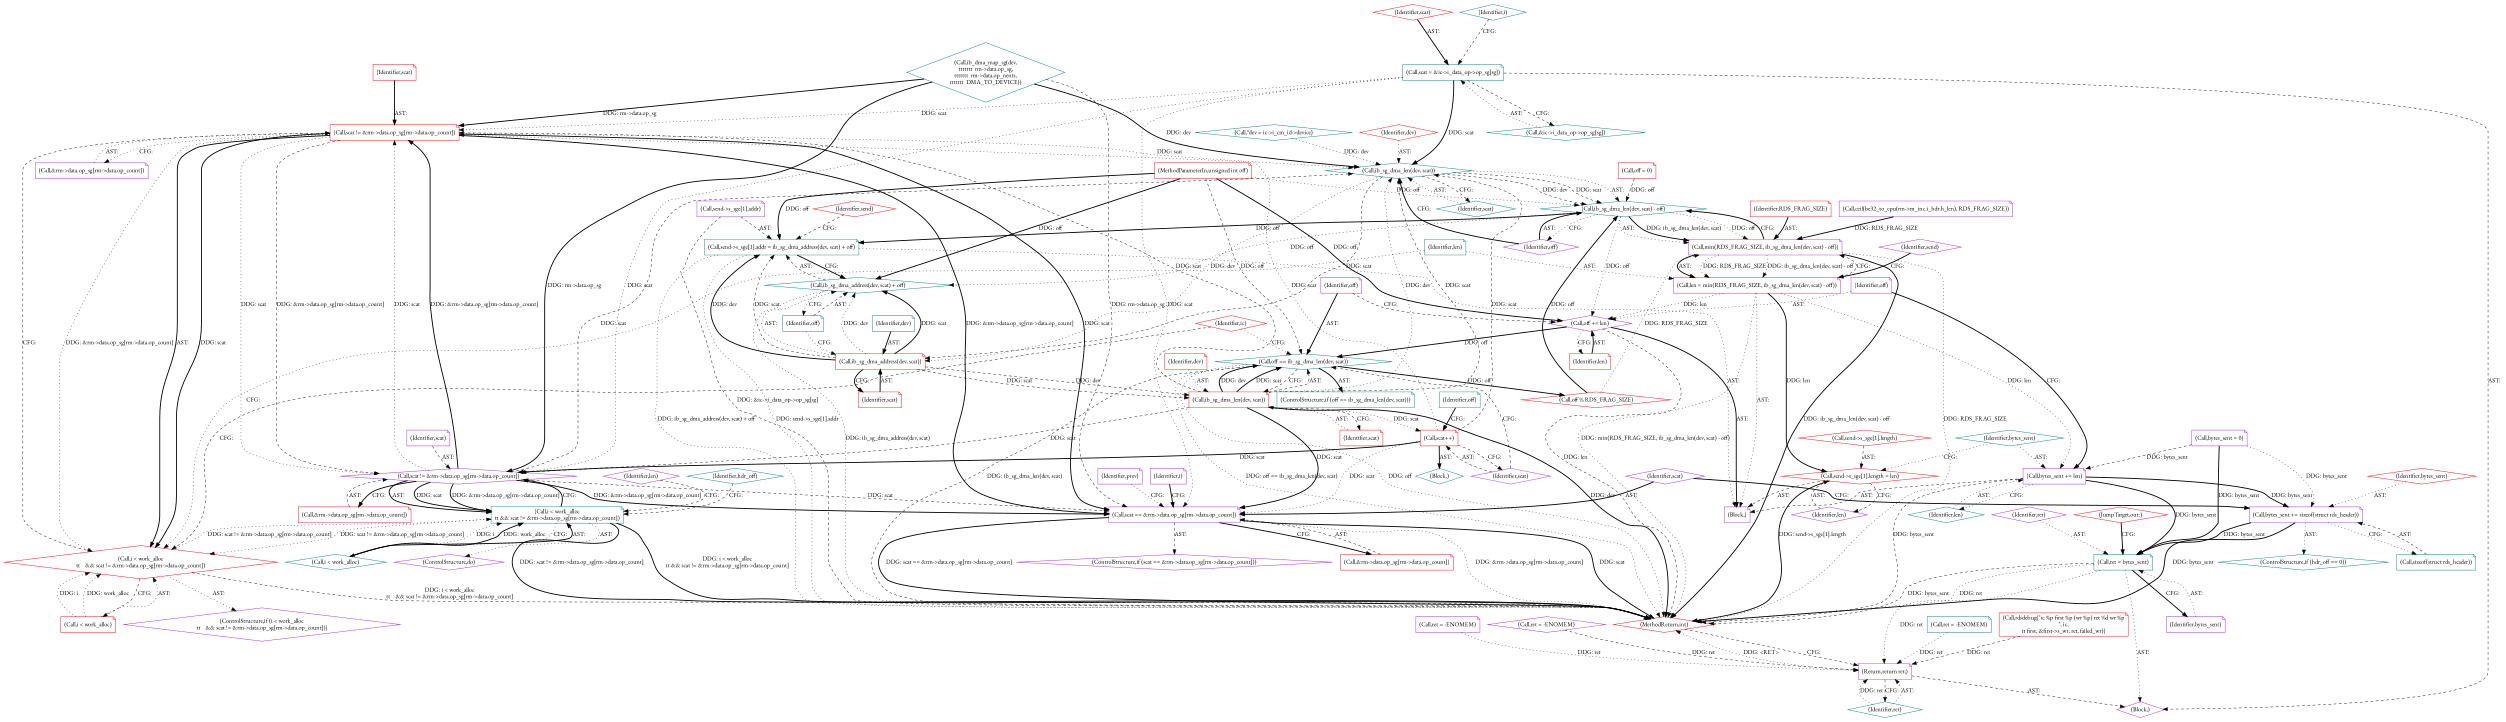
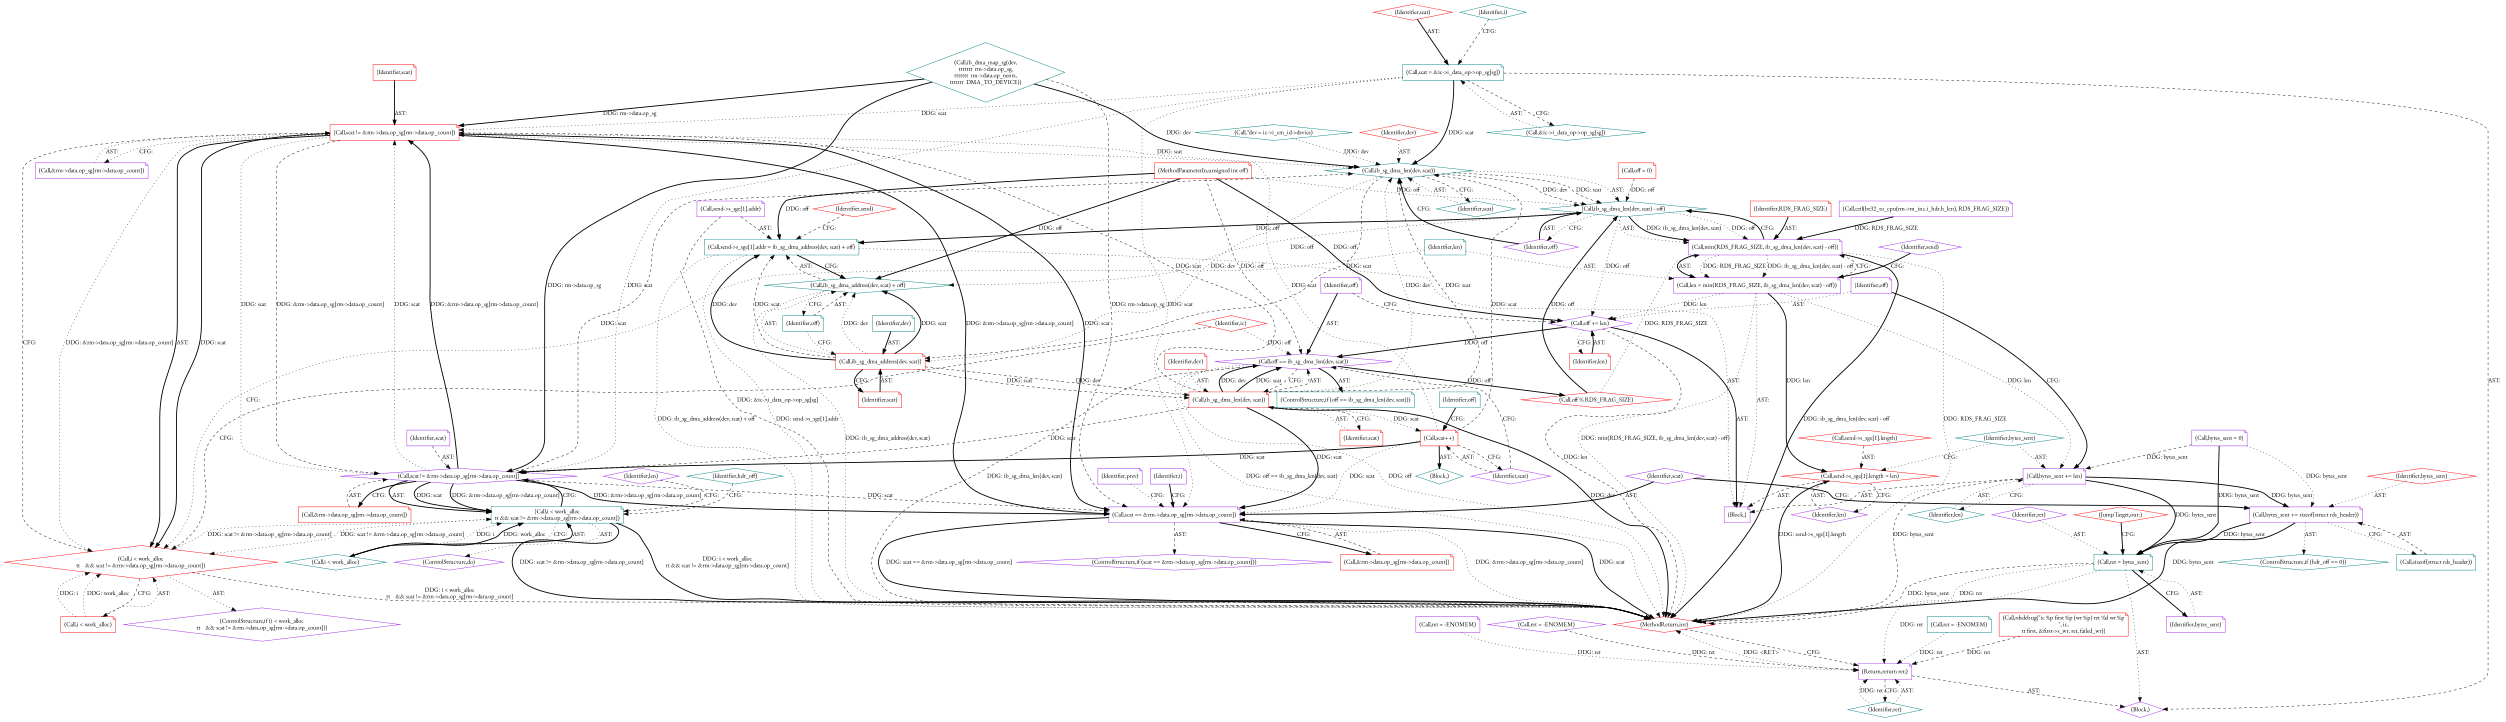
(1280, 343) -> (1280, 343)
(1304, 362) -> (1304, 362)
